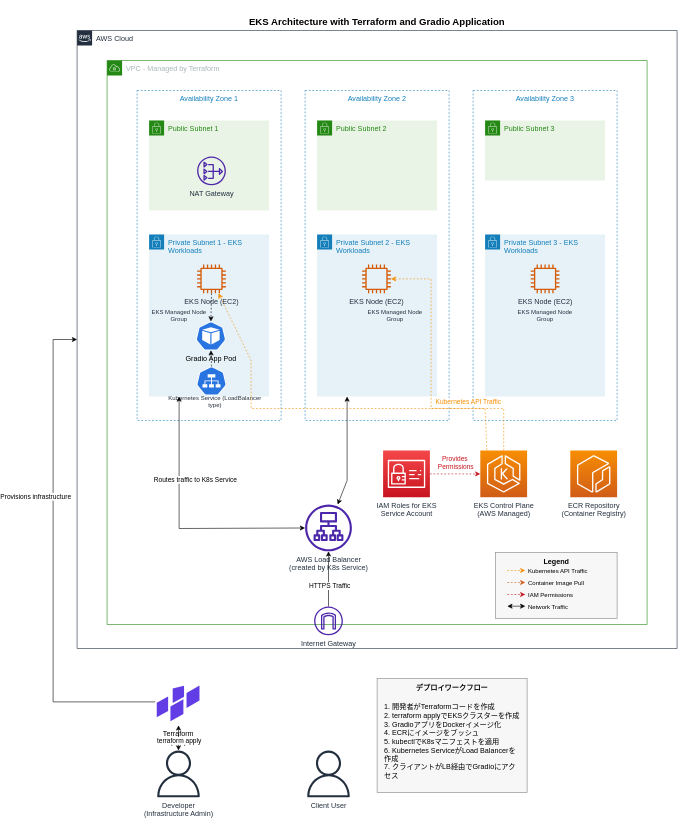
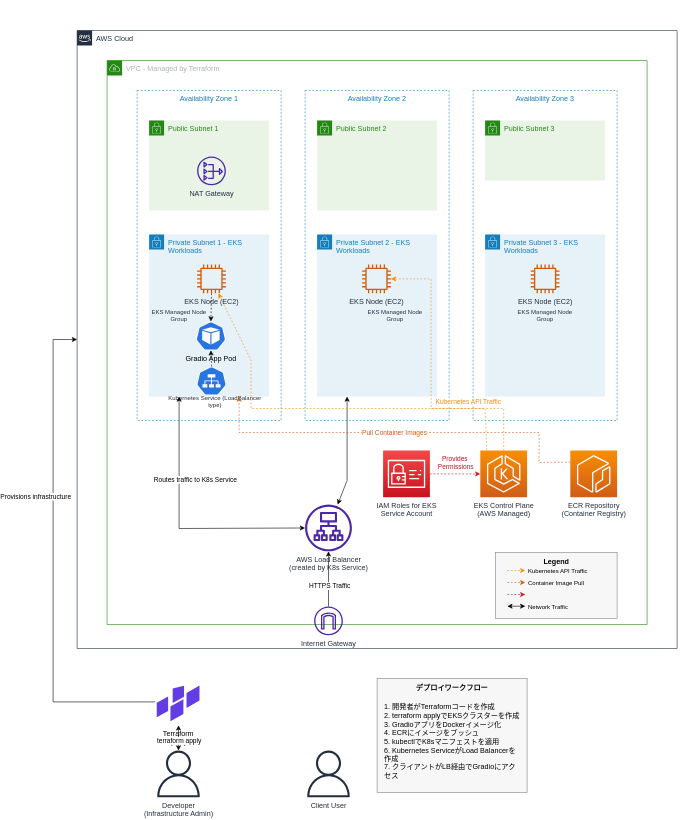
(377, 21) -> none
none -> (389, 432)
(569, 594) -> none
